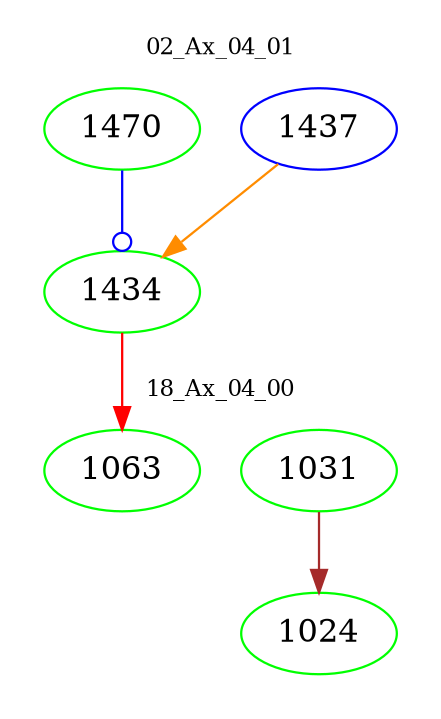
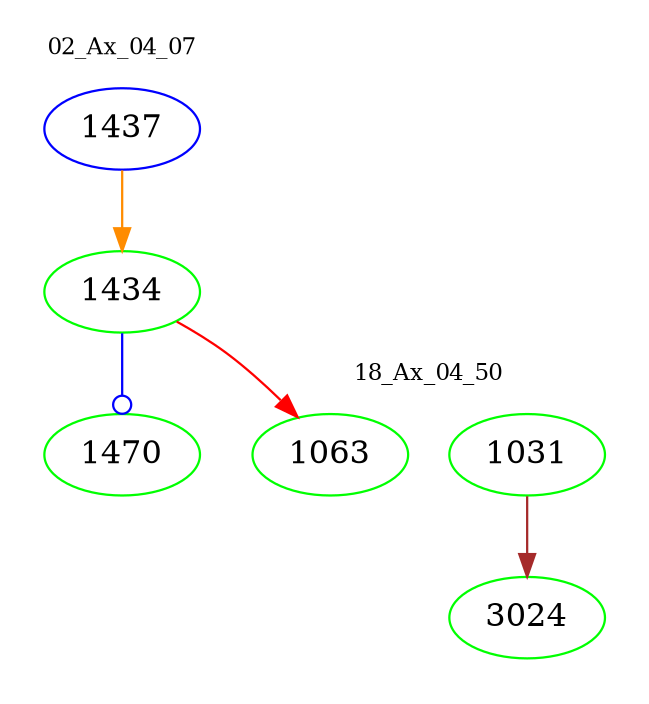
(221, 49) -> (122, 49)
(122, 202) -> (122, 364)
(221, 390) -> (429, 374)
(319, 634) -> (527, 618)
